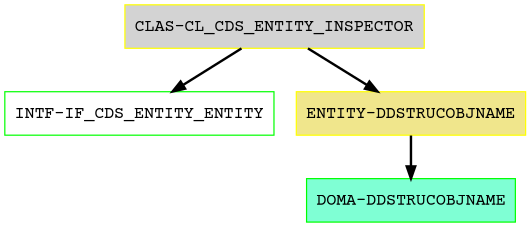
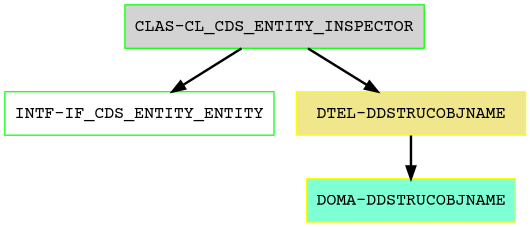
(275, 27) -> (275, 27)
(411, 113) -> (411, 113)
(411, 200) -> (411, 200)
